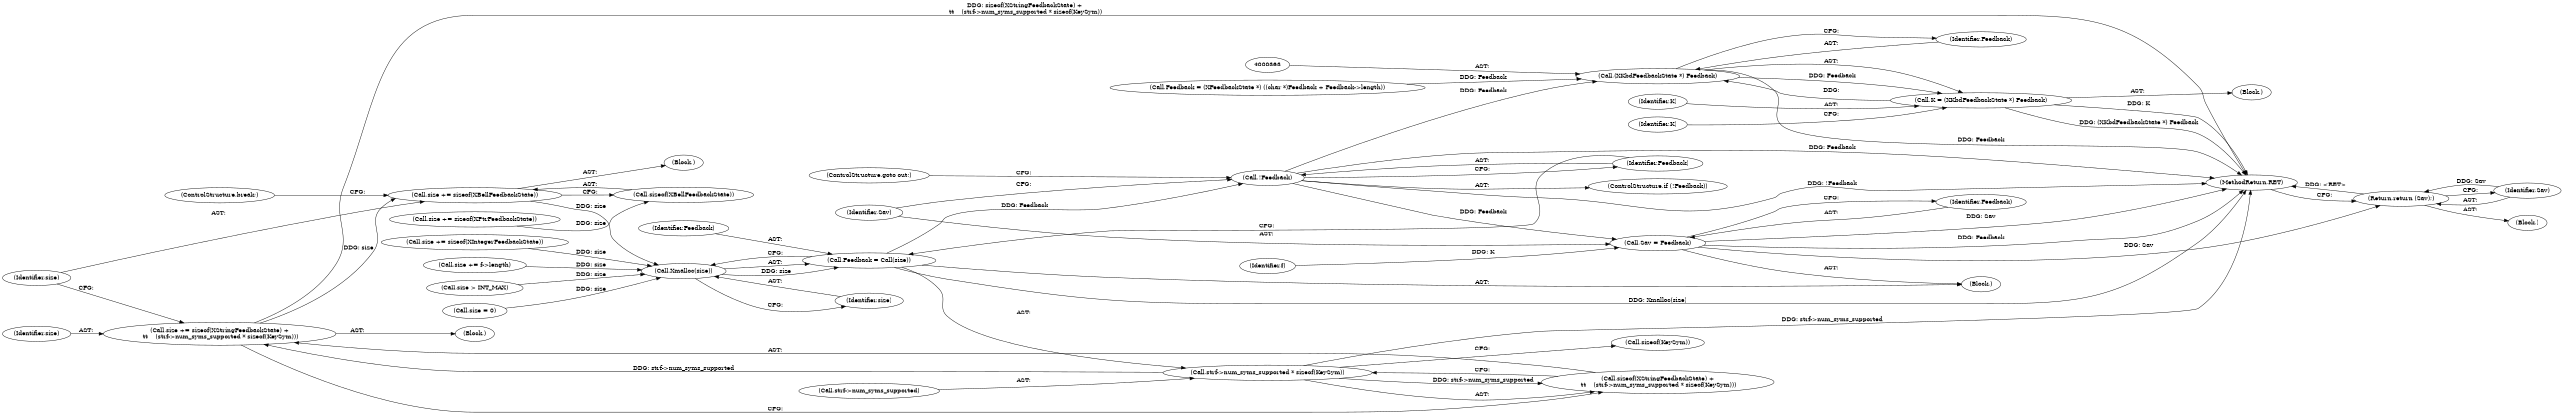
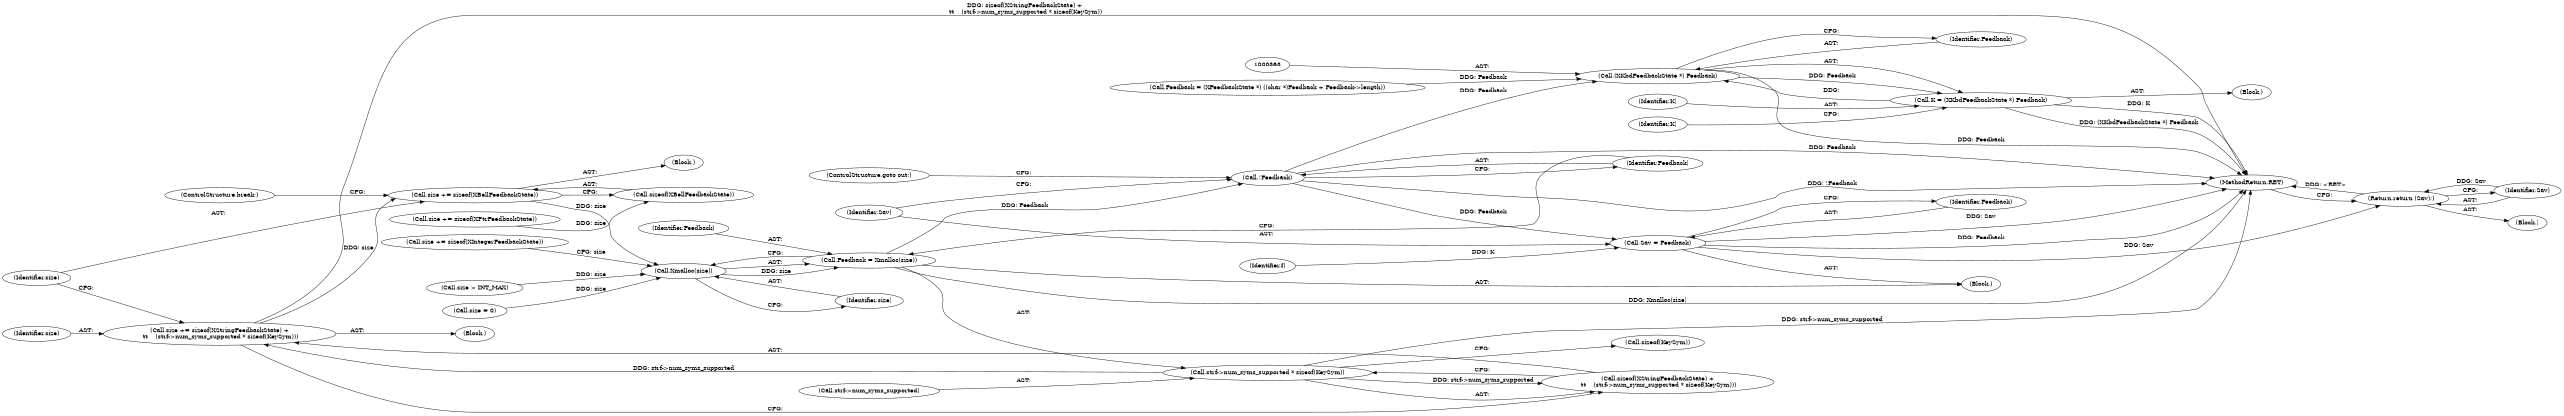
(1268, 65) -> (1268, 65)
(1658, 186) -> none
(591, 252) -> (591, 252)
(869, 261) -> (869, 261)
(475, 265) -> none
